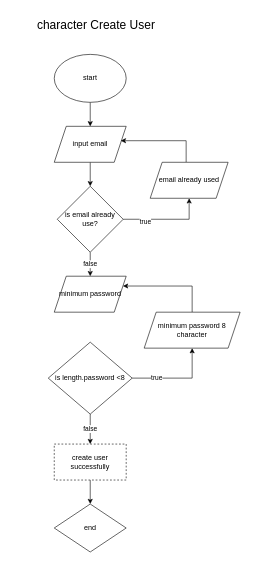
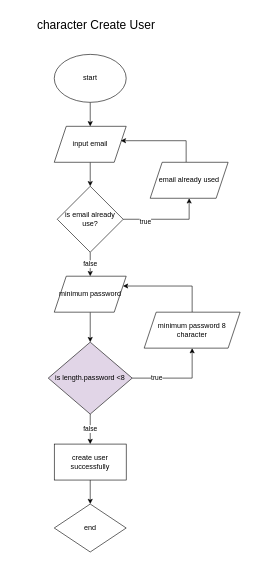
none -> (90, 336)
(90, 378) -> (90, 378)
(90, 462) -> (90, 462)
